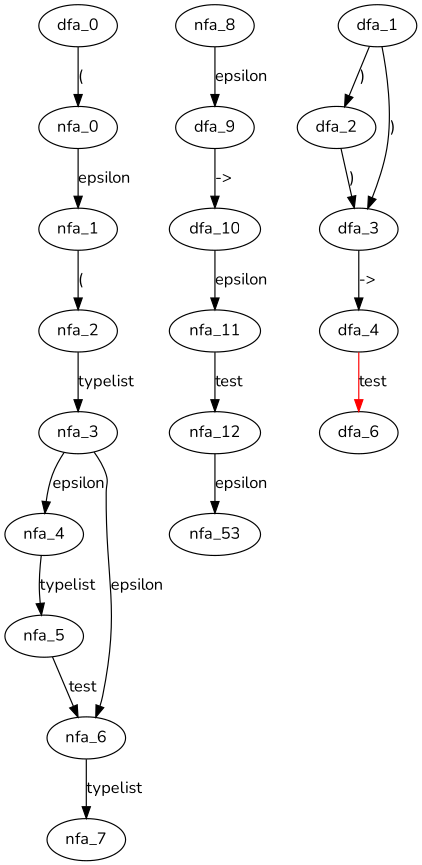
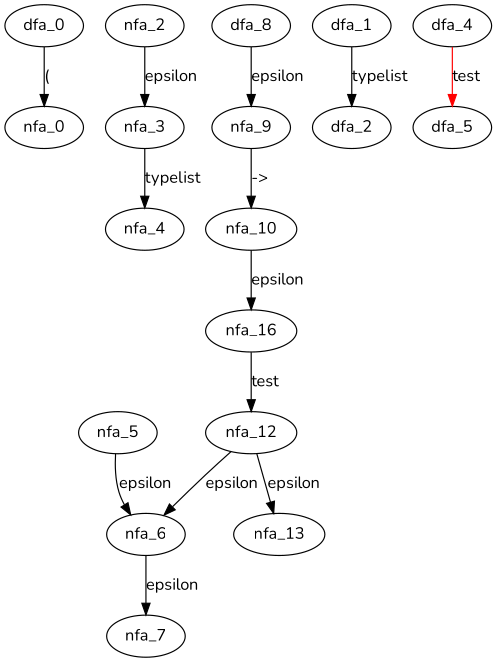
(215, 26) -> (251, 26)
(363, 77) -> (380, 77)
(215, 127) -> (251, 127)
(78, 229) -> none
(215, 229) -> (251, 229)
(359, 229) -> none
(215, 331) -> (251, 331)
(107, 382) -> (172, 77)
(359, 433) -> (452, 127)
(79, 484) -> (173, 178)
(215, 534) -> (279, 534)
(110, 578) -> (201, 479)
(39, 579) -> none
(83, 687) -> (146, 484)
(115, 789) -> (173, 585)
